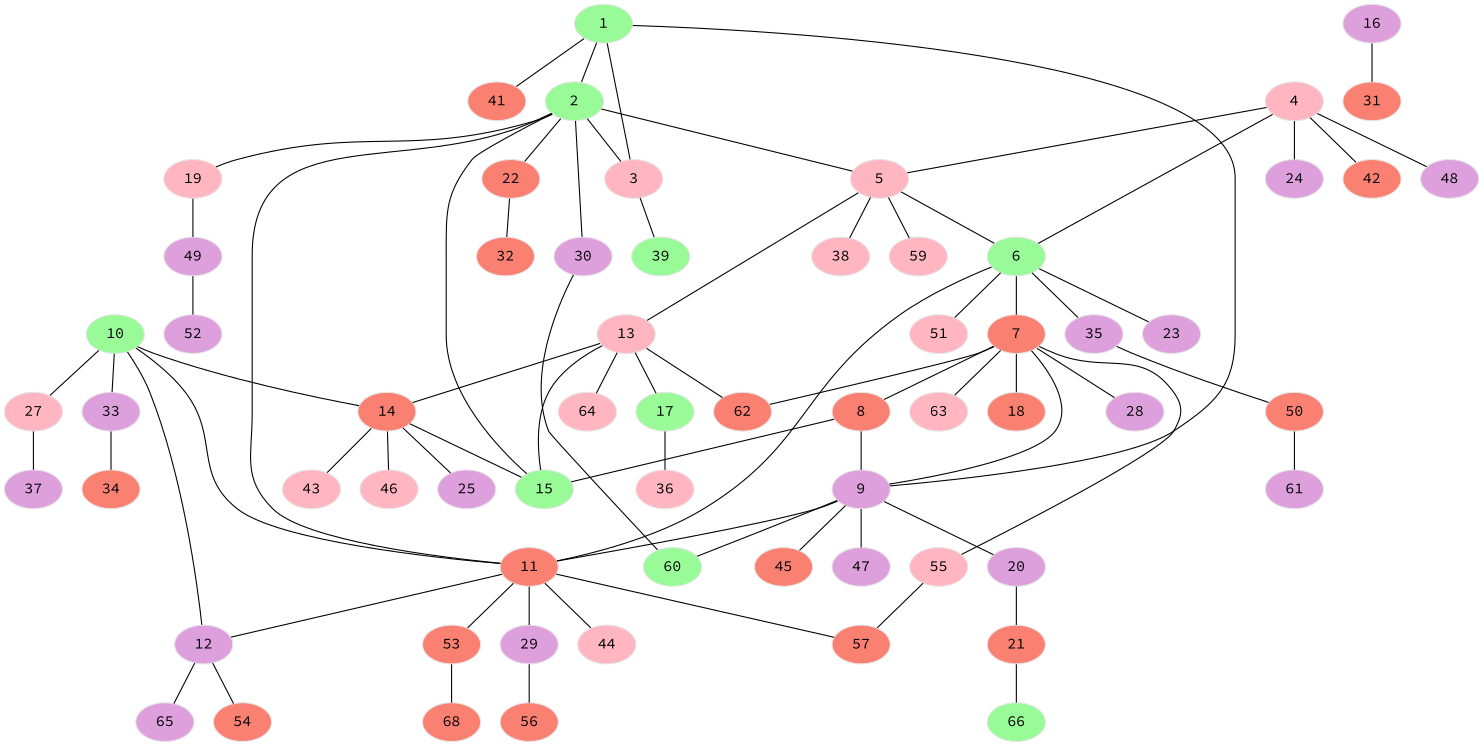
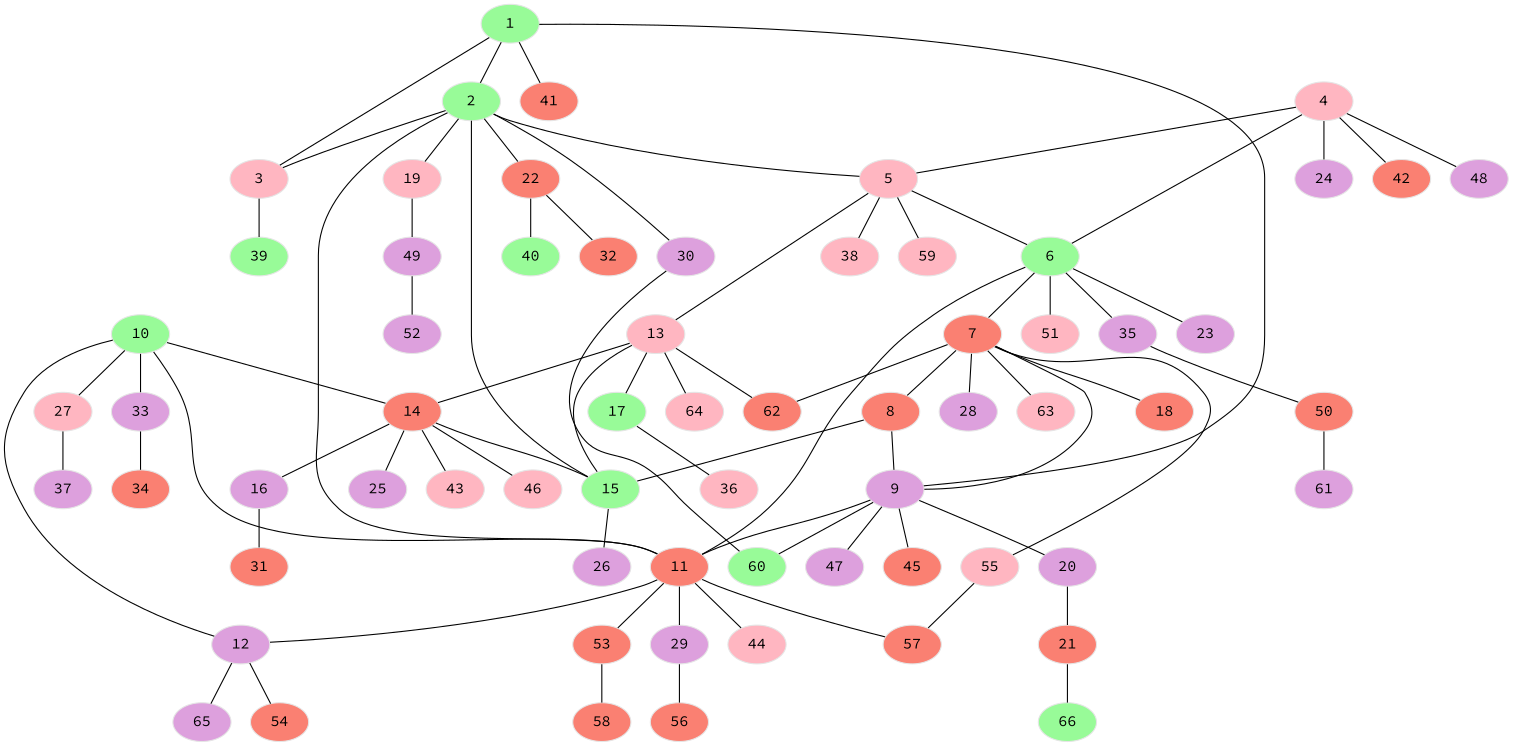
none -> (531, 257)
none -> (336, 450)
none -> (602, 567)
(452, 722) -> (602, 722)
